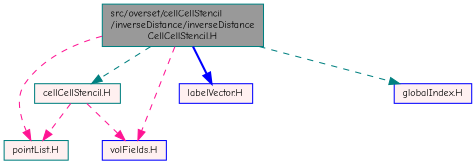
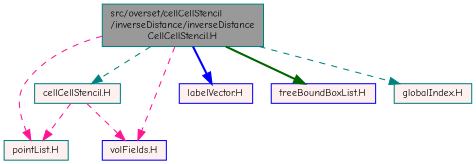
none -> (323, 94)
(433, 94) -> (433, 94)
